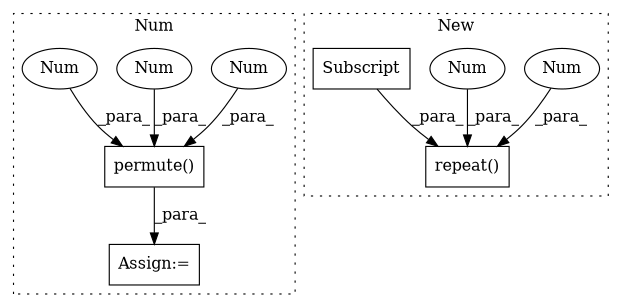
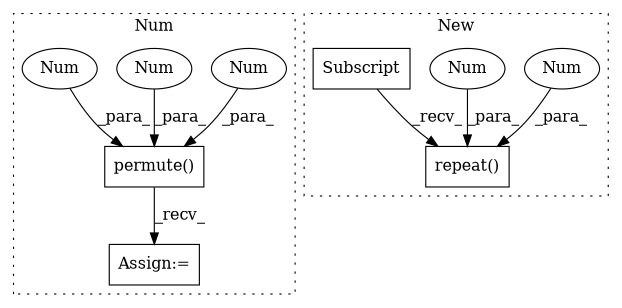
(438, 118) -> (438, 118)
(180, 216) -> (180, 216)
